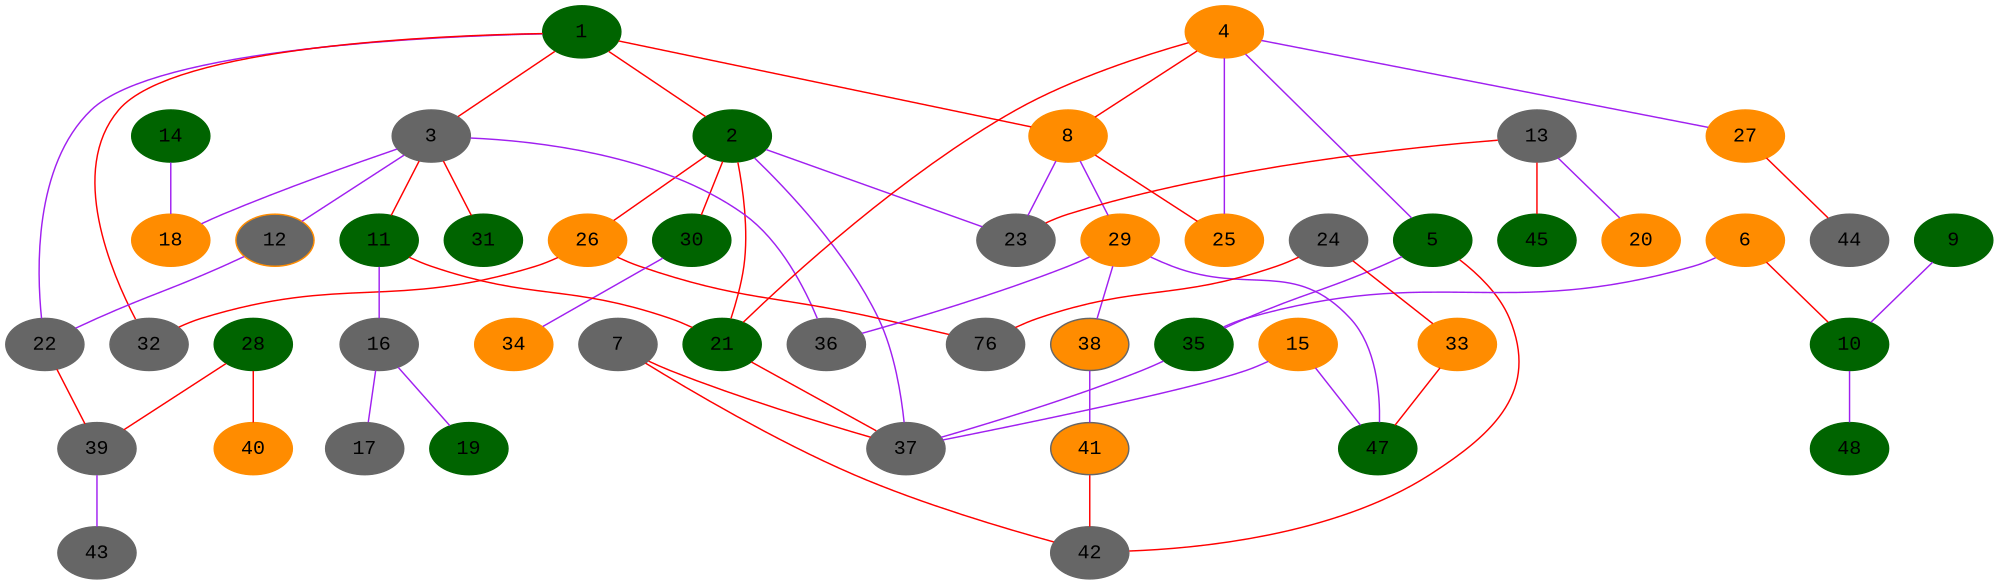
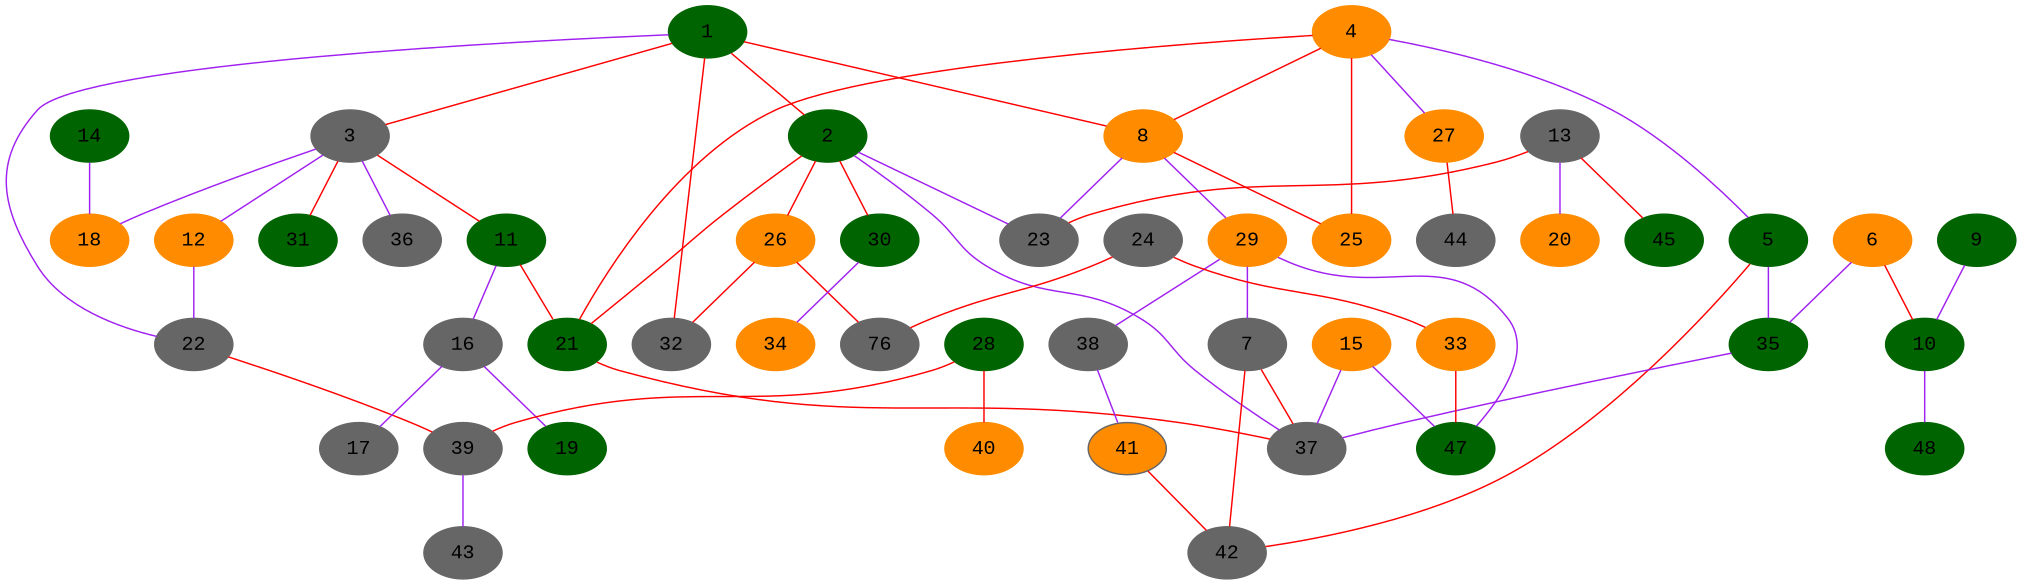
(1224, 136) -> (1352, 136)
(275, 240) -> (194, 240)
(977, 299) -> (1247, 292)
(1090, 344) -> (1088, 344)
